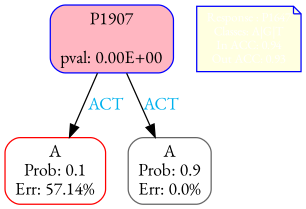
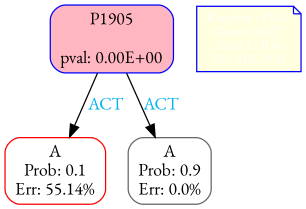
(112, 39) -> (112, 39)
(55, 171) -> (55, 171)
